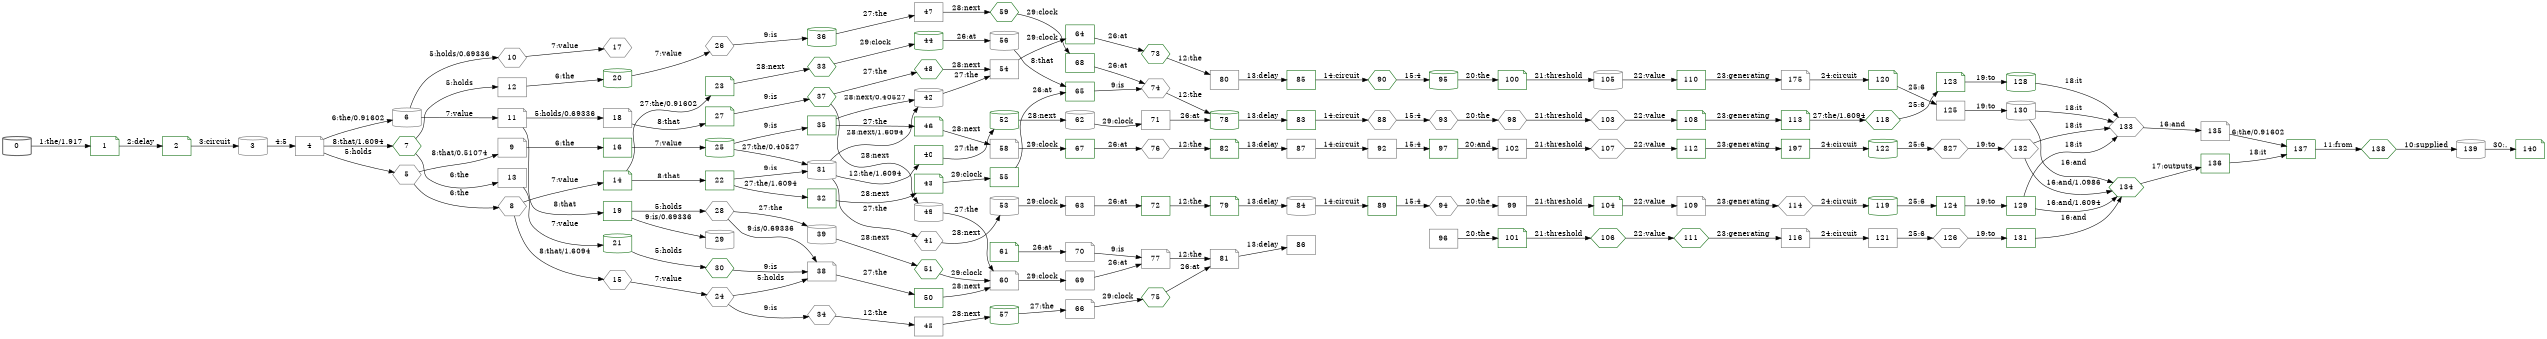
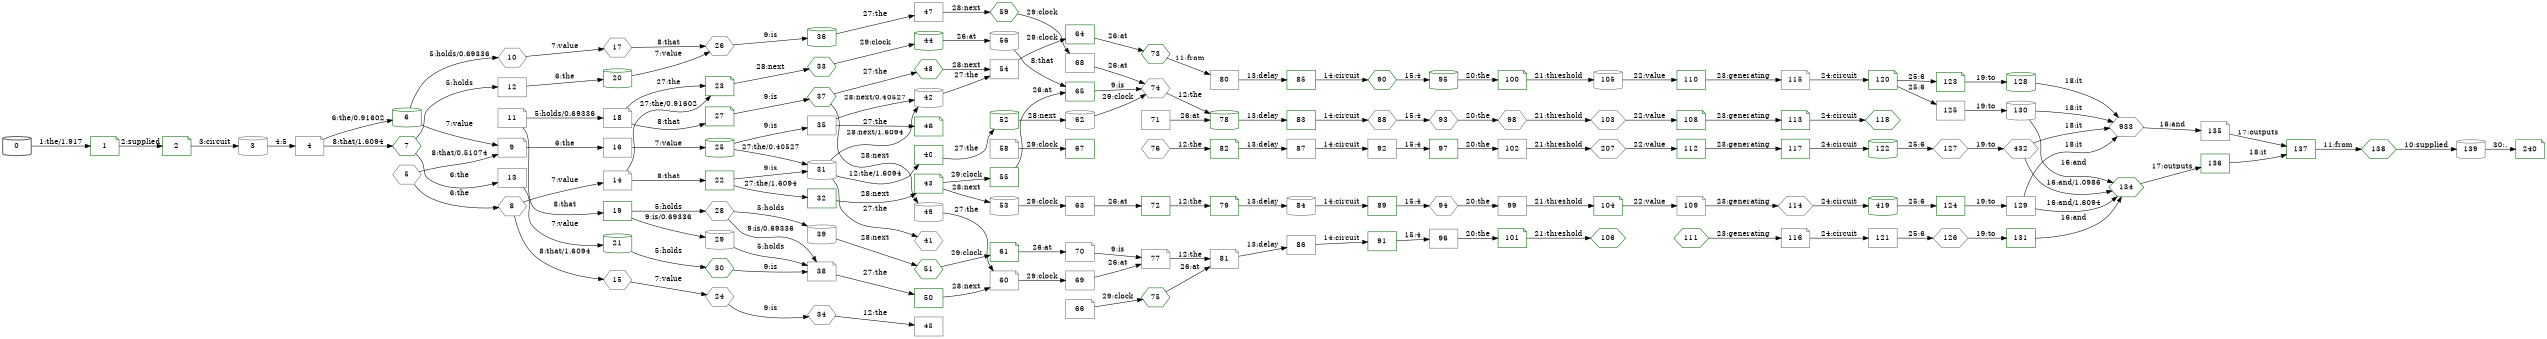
none -> (666, 47)
(1190, 58) -> (1190, 58)
(1080, 63) -> (1080, 63)
(1796, 80) -> (1796, 80)
none -> (661, 91)
(1920, 112) -> (1914, 81)
(1839, 116) -> (1839, 116)
(407, 117) -> (407, 117)
(457, 118) -> (456, 136)
(822, 125) -> (822, 125)
(1115, 127) -> (1118, 108)
(2126, 127) -> (2126, 127)
(2258, 133) -> (2258, 133)
(964, 137) -> none
(141, 142) -> (141, 142)
(1478, 145) -> (1478, 145)
(618, 148) -> (618, 148)
(1115, 149) -> none
(1608, 149) -> (1608, 149)
(1796, 149) -> (1796, 149)
(1951, 149) -> (1951, 149)
(2021, 149) -> (2021, 149)
(2530, 149) -> (2530, 149)
(356, 164) -> none
(618, 180) -> (618, 180)
(1883, 206) -> (1883, 206)
(2021, 206) -> (2021, 206)
(771, 208) -> (771, 208)
(1647, 238) -> none
(974, 241) -> (964, 195)
none -> (1382, 241)
(962, 279) -> (963, 262)
(768, 290) -> (768, 257)
(1004, 315) -> none
